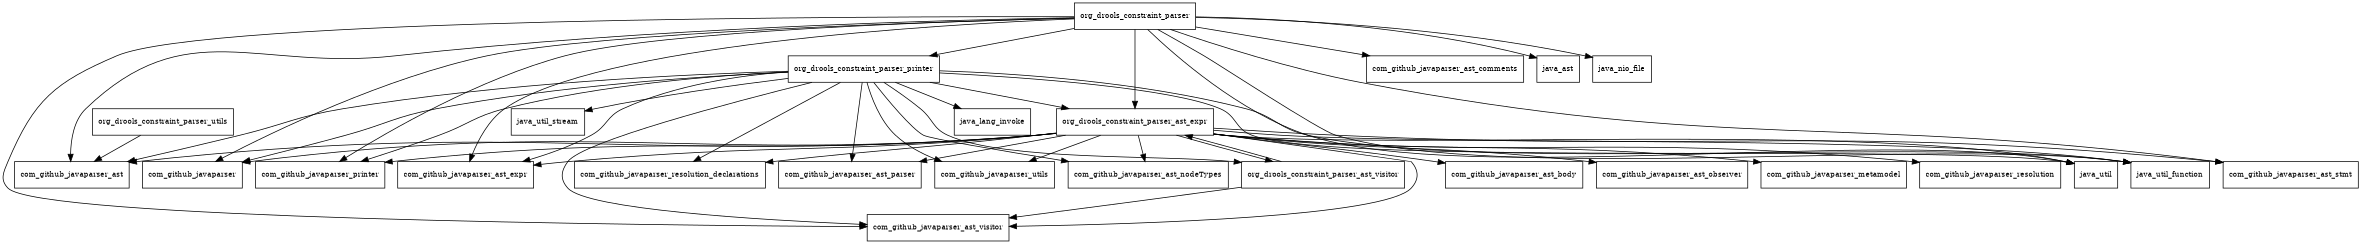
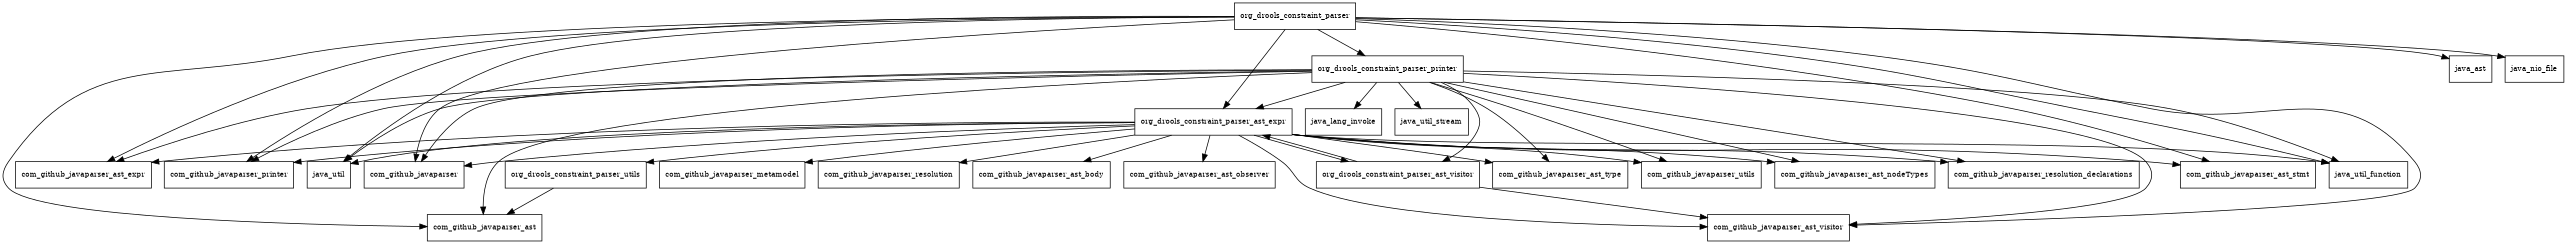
(1445, 69) -> none
(389, 143) -> (894, 140)
(850, 175) -> (1560, 175)
